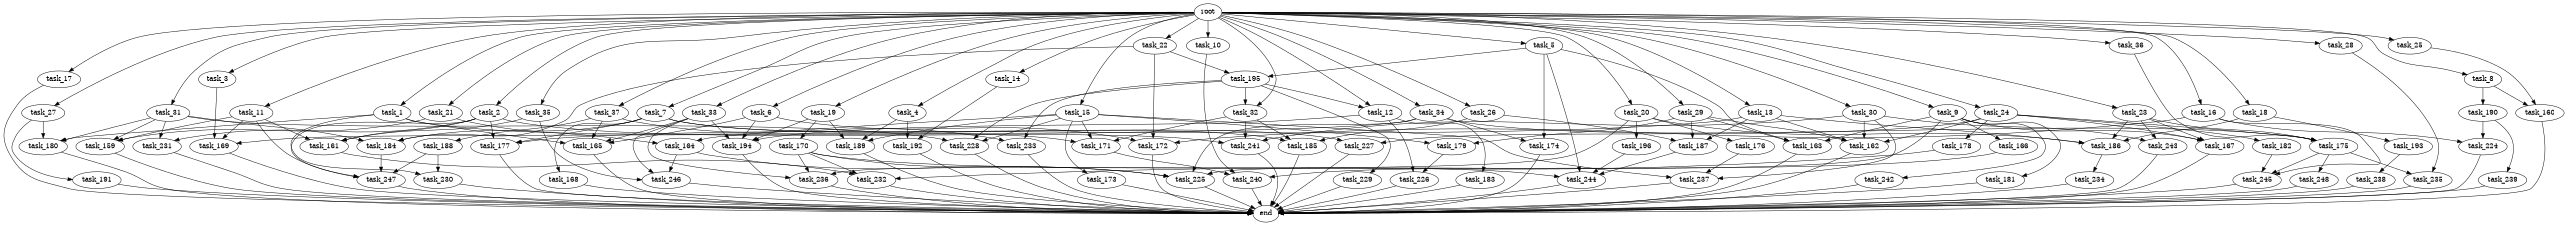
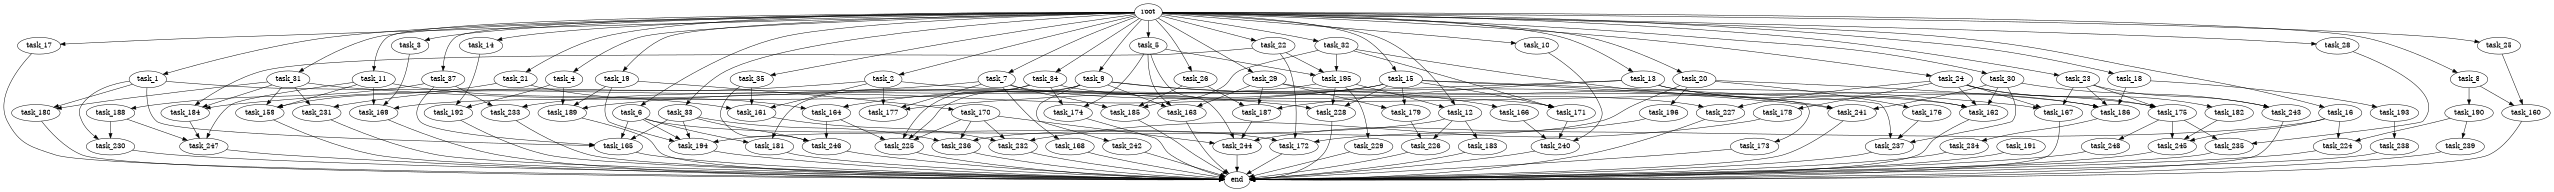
(2131, 46) -> none
(1245, 94) -> (1336, 60)
(43, 113) -> none
(349, 123) -> none
none -> (694, 131)
(867, 206) -> none
